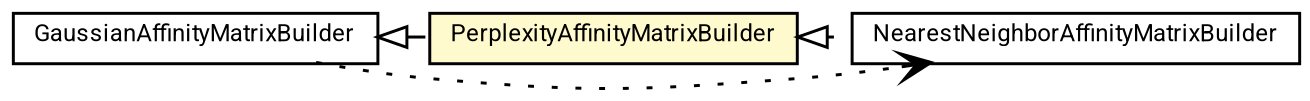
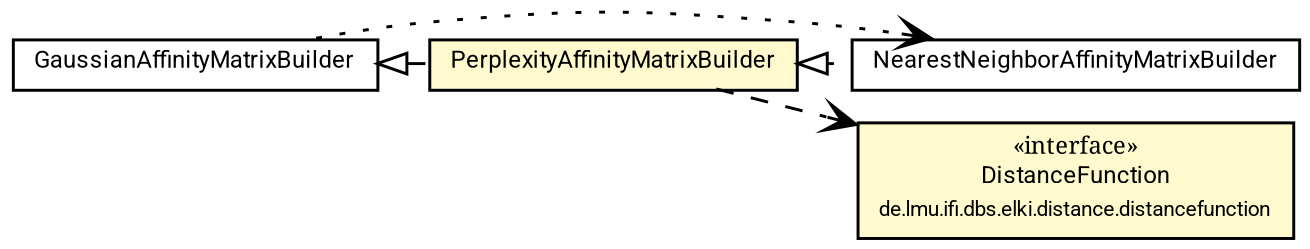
none -> (1074, 179)
